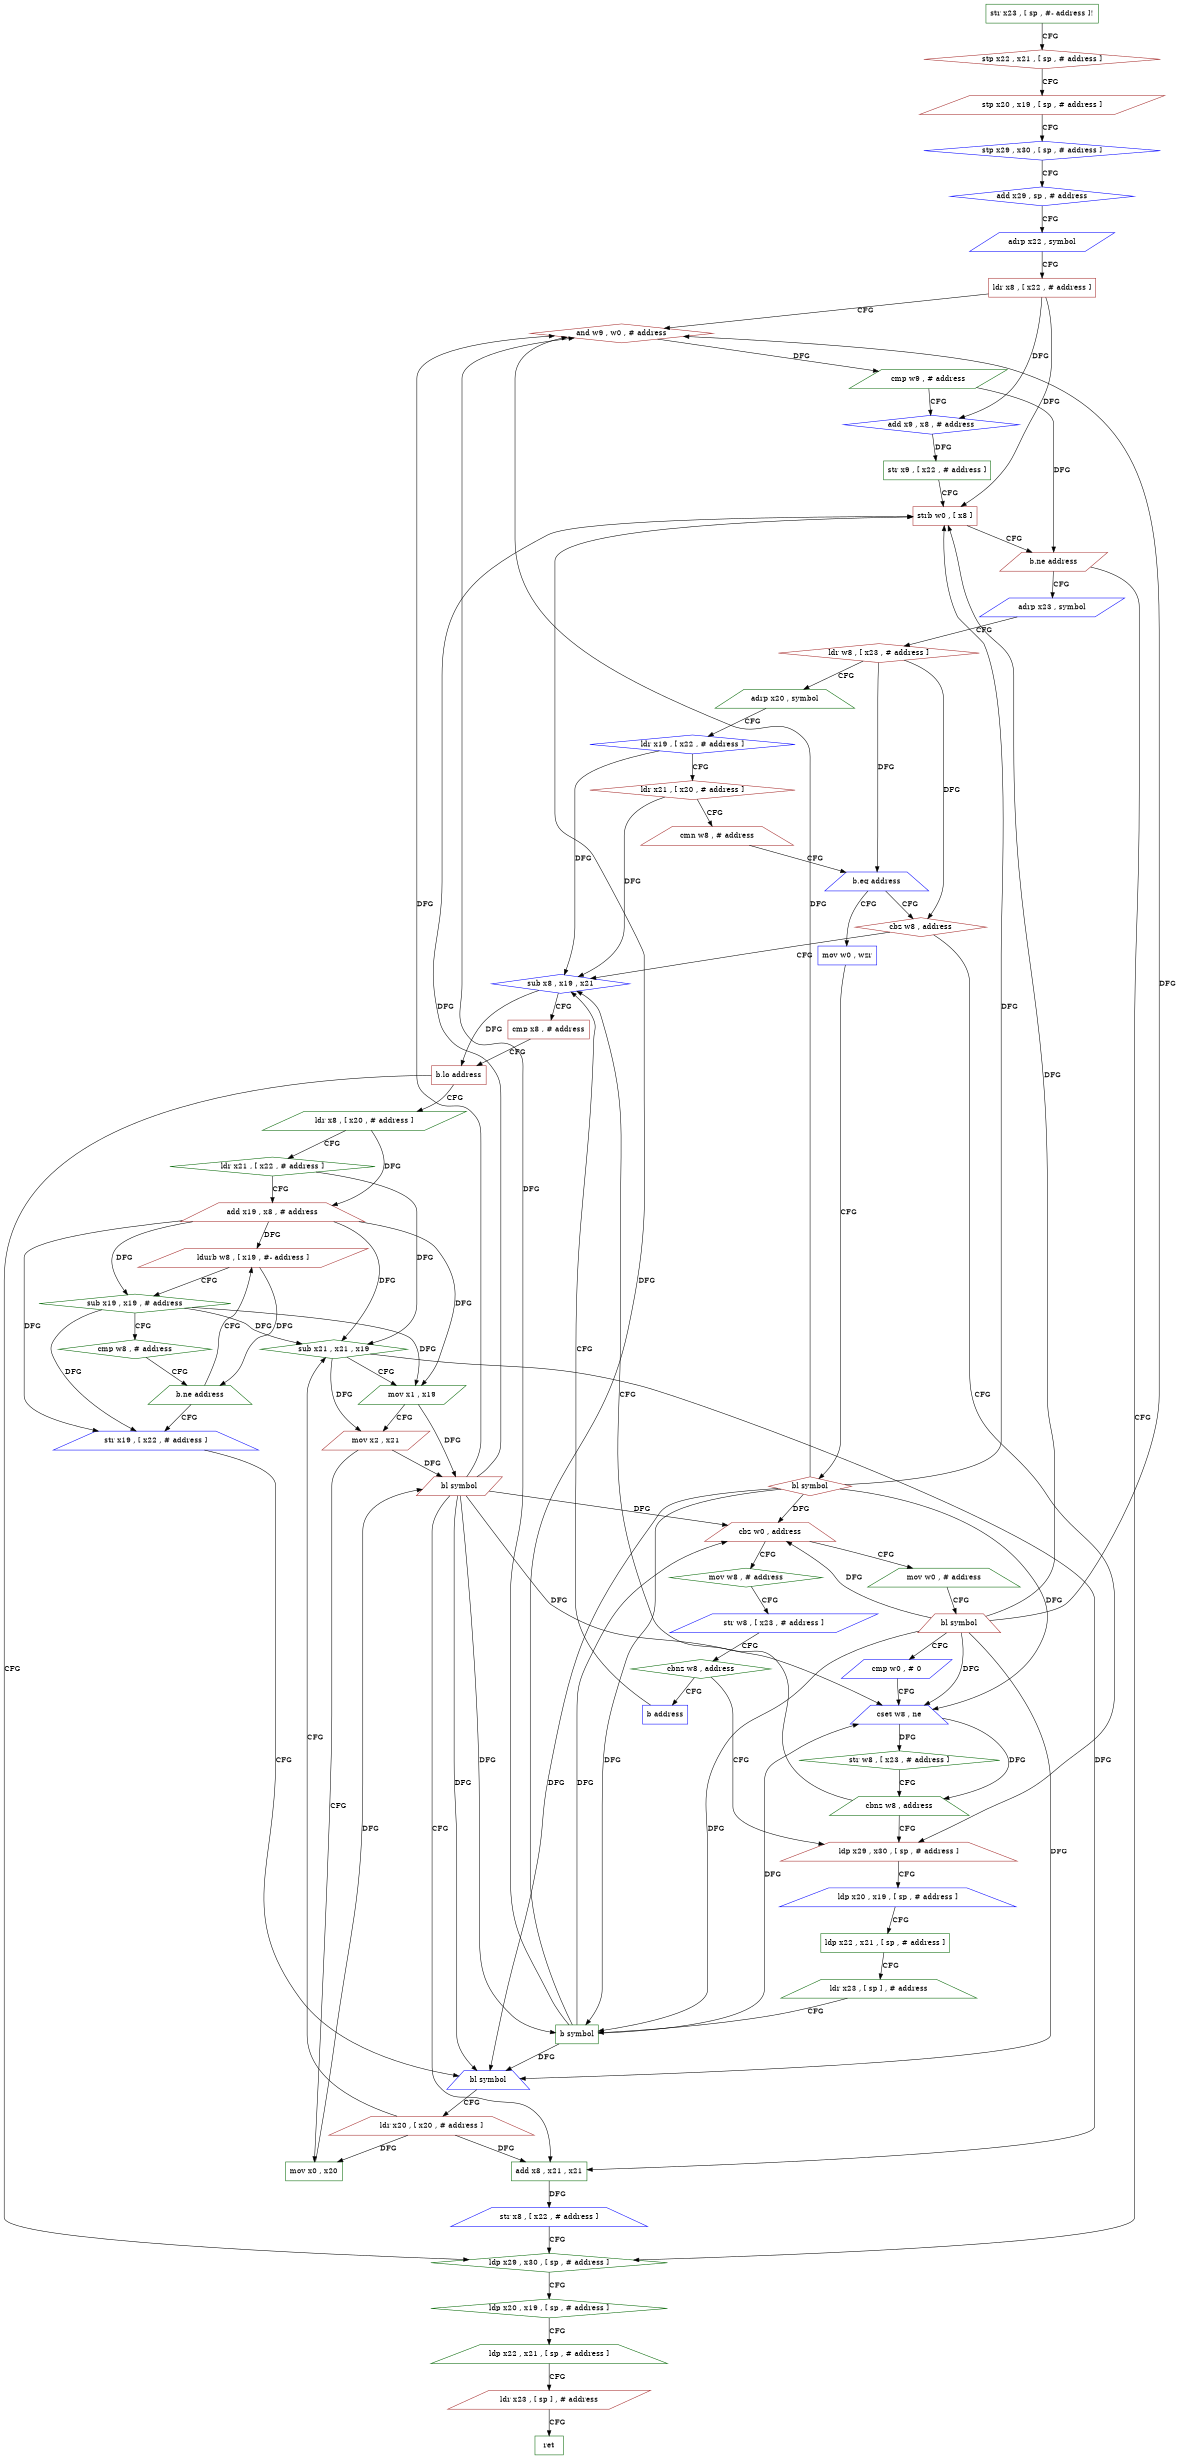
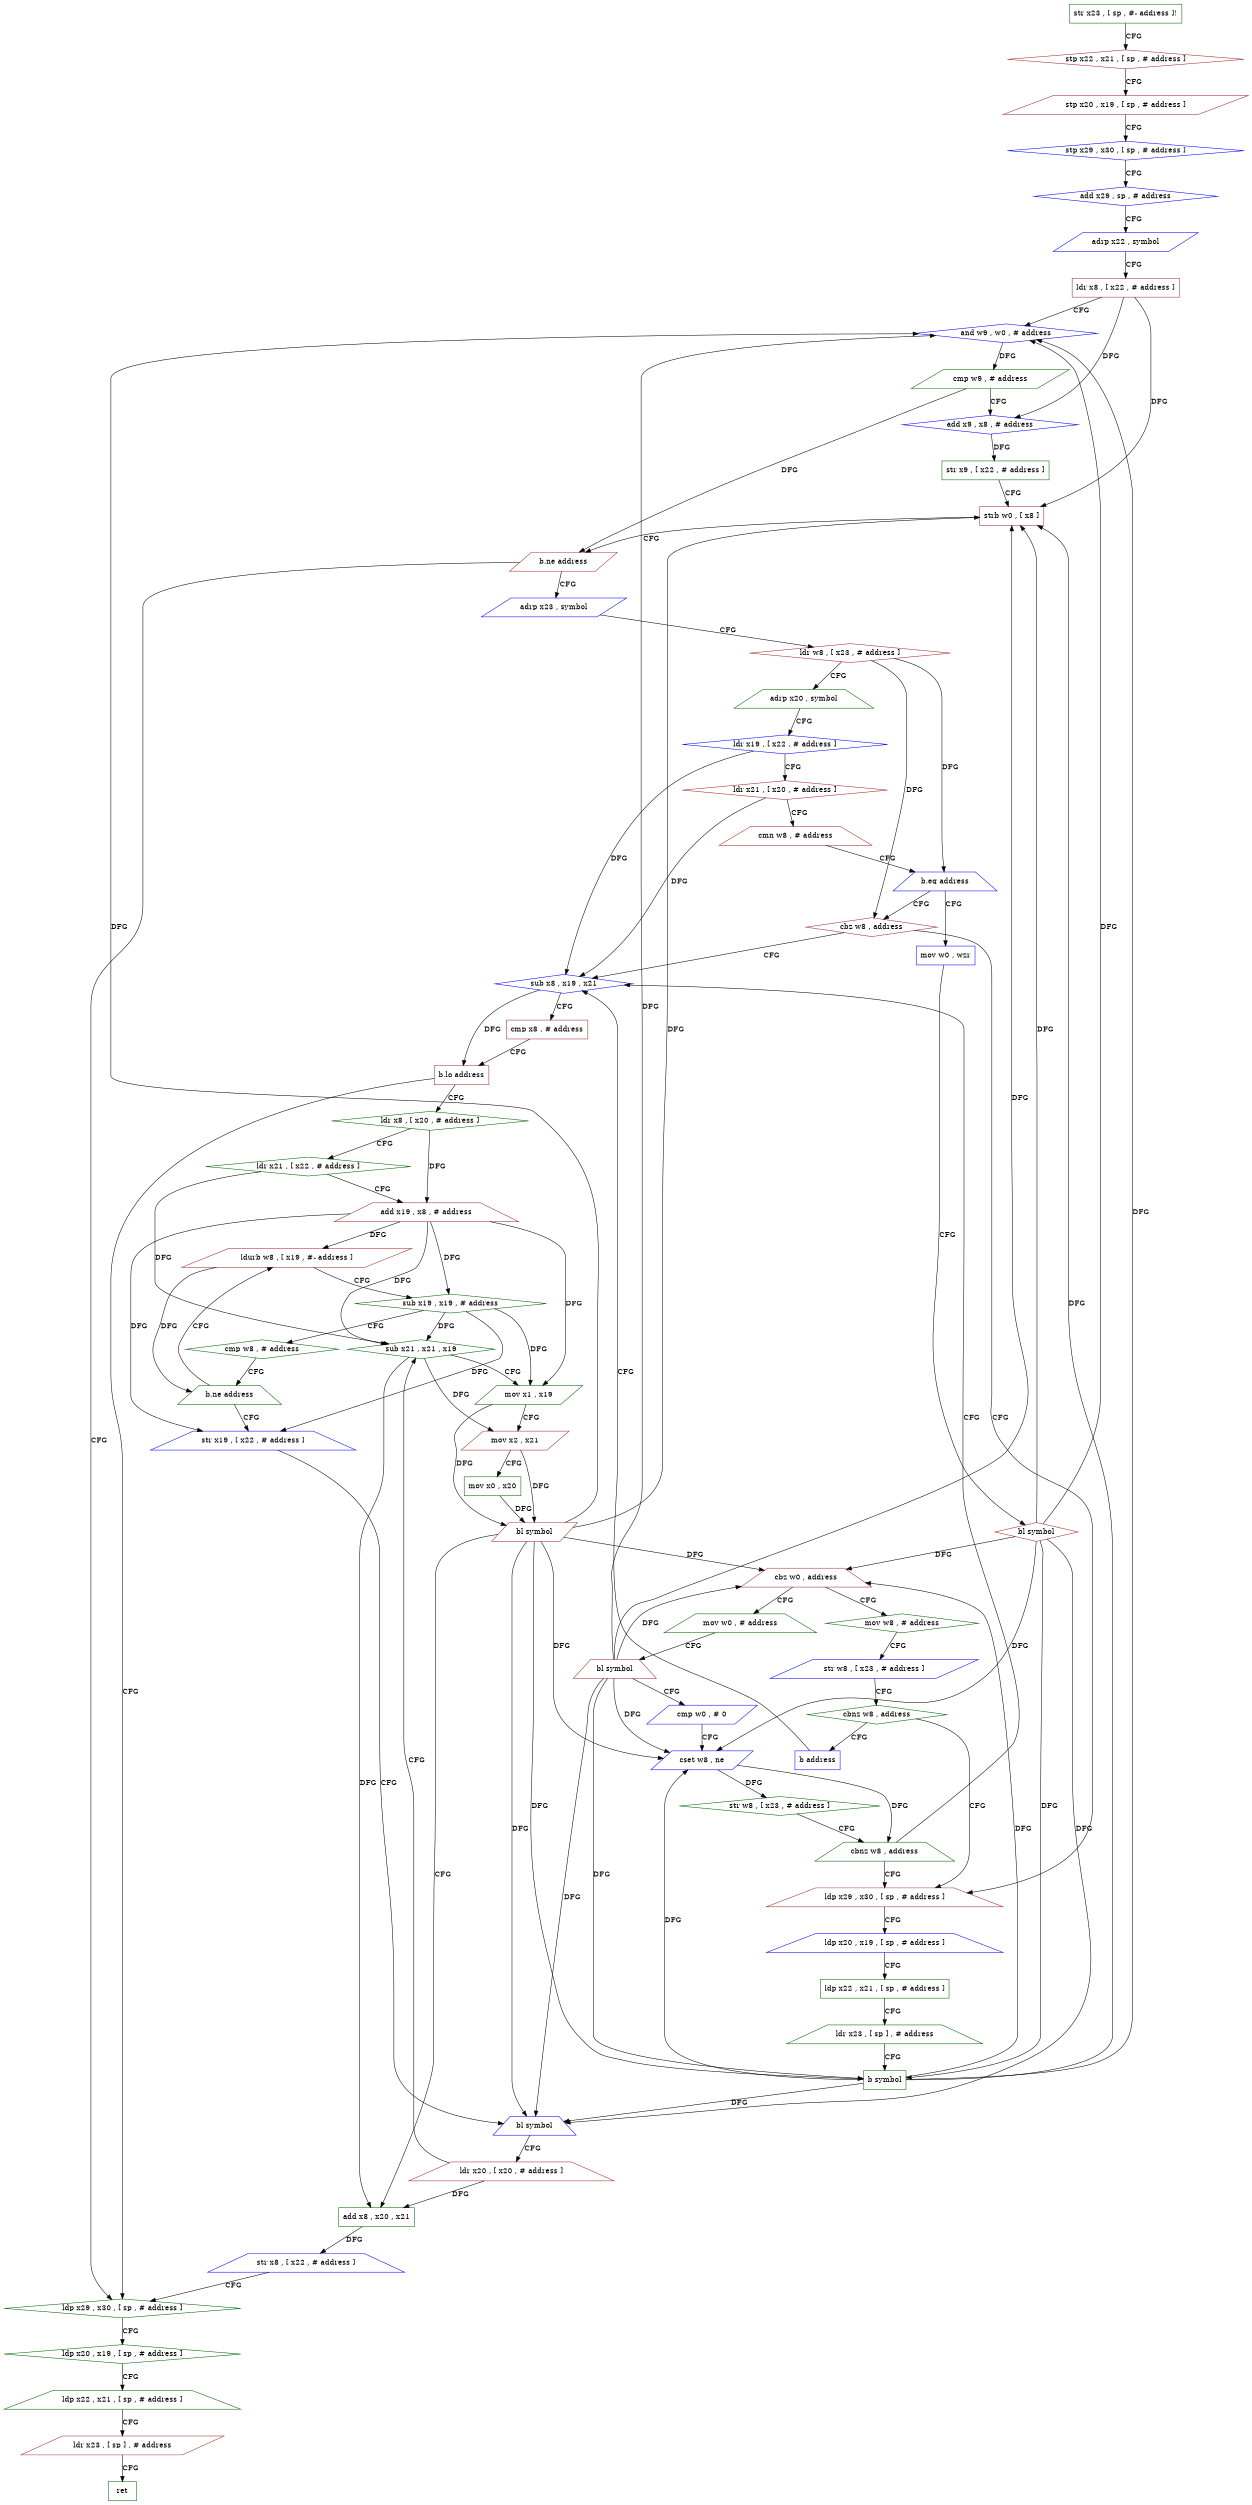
(622, 333) -> (1006, 333)
(364, 1121) -> (430, 1121)
(899, 1715) -> (702, 1760)
(375, 2148) -> none
(549, 2171) -> (377, 2217)
